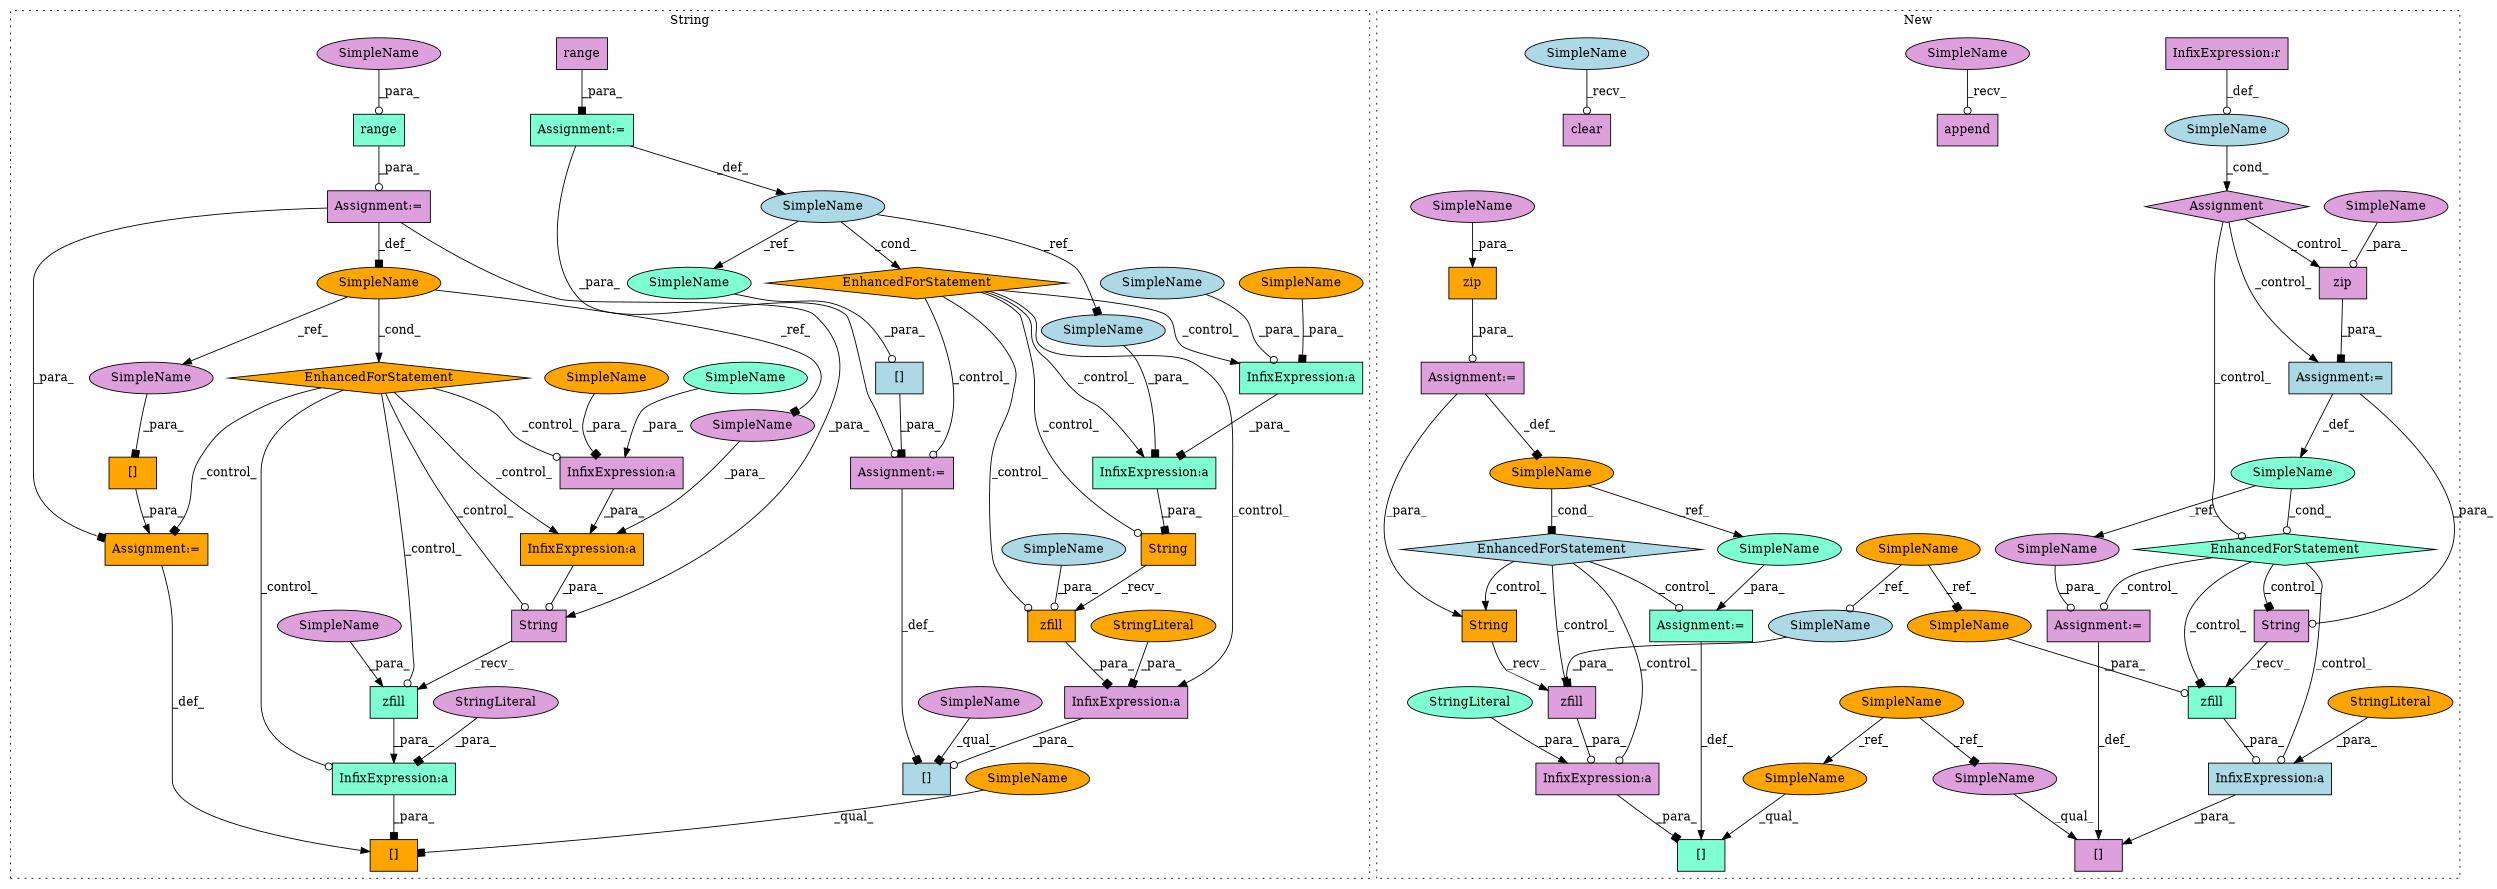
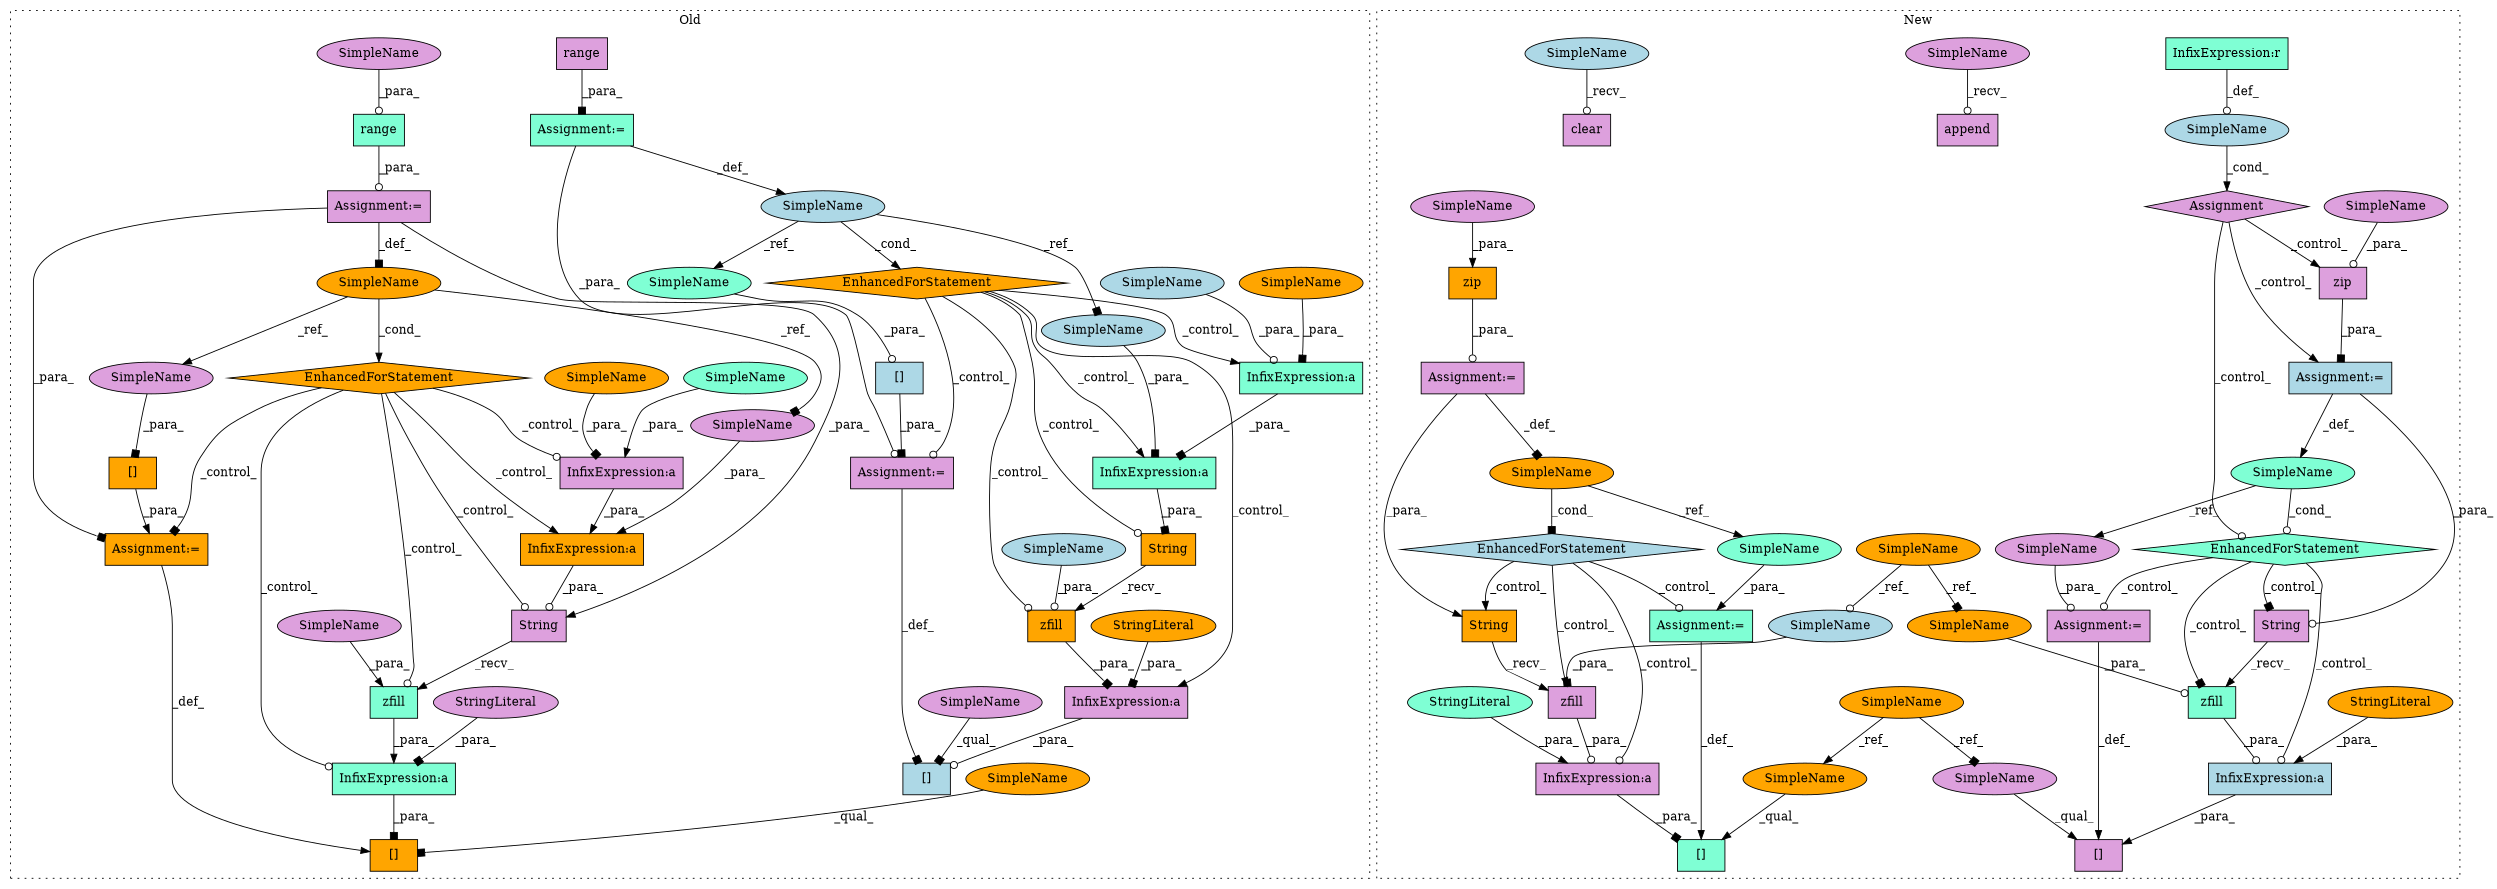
(690, 21) -> (690, 21)
(2227, 54) -> (2227, 54)
